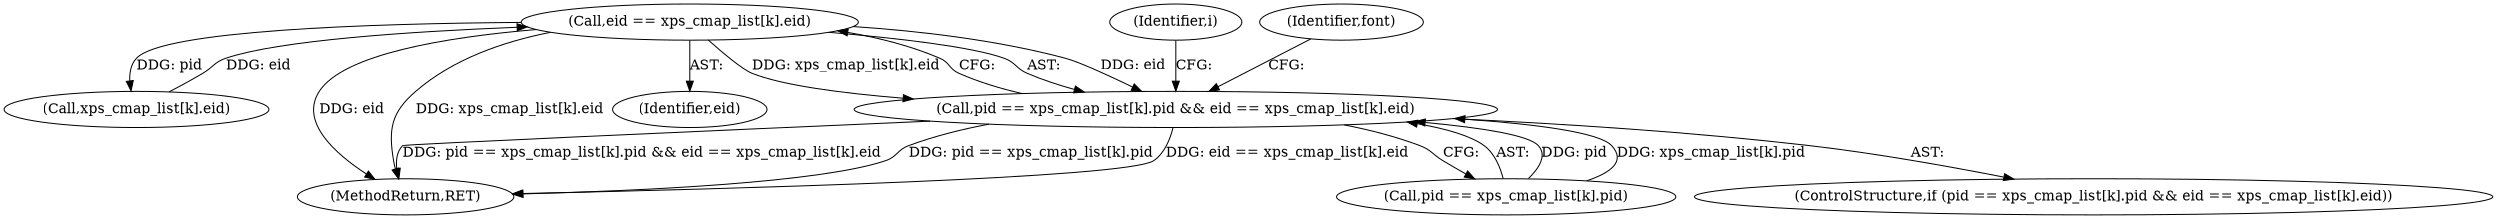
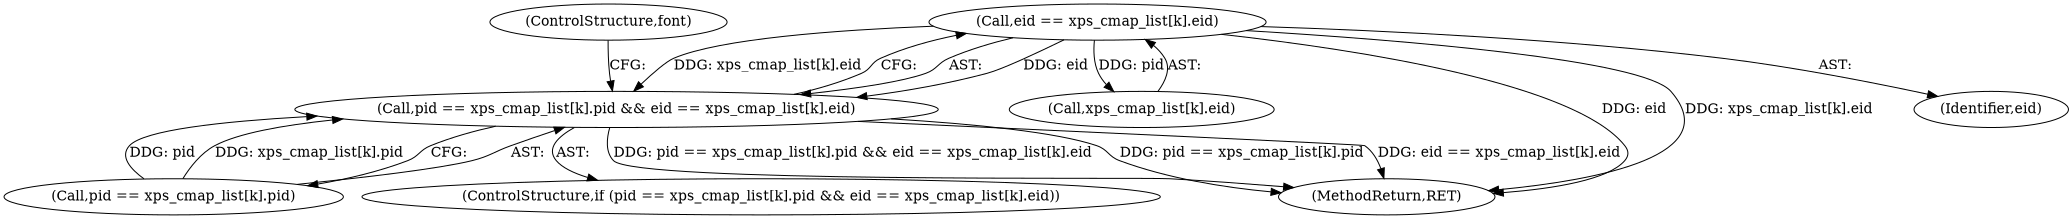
(1176, 22) -> none
(1341, 22) -> (609, 22)
(259, 66) -> (1187, 66)
